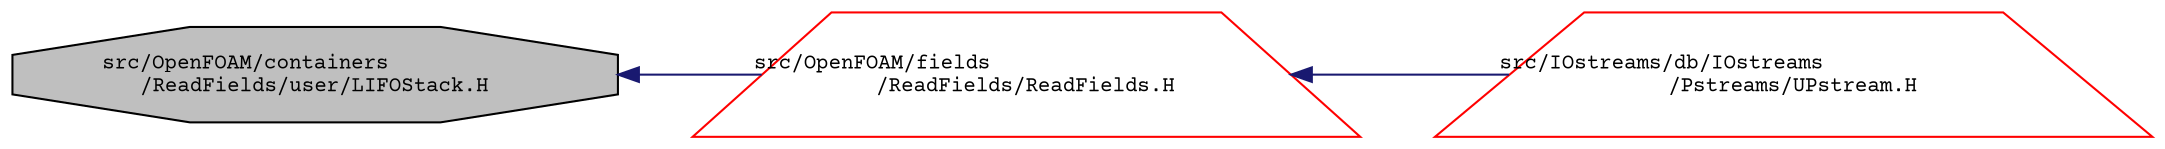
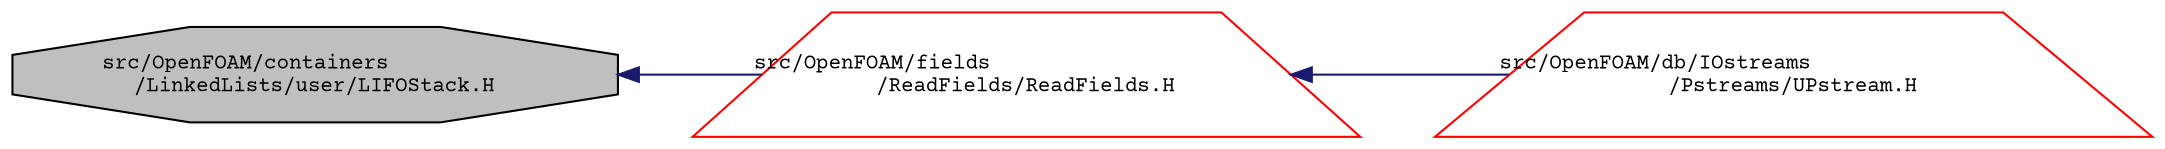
(315, 75) -> (315, 75)
(1794, 75) -> (1794, 75)
